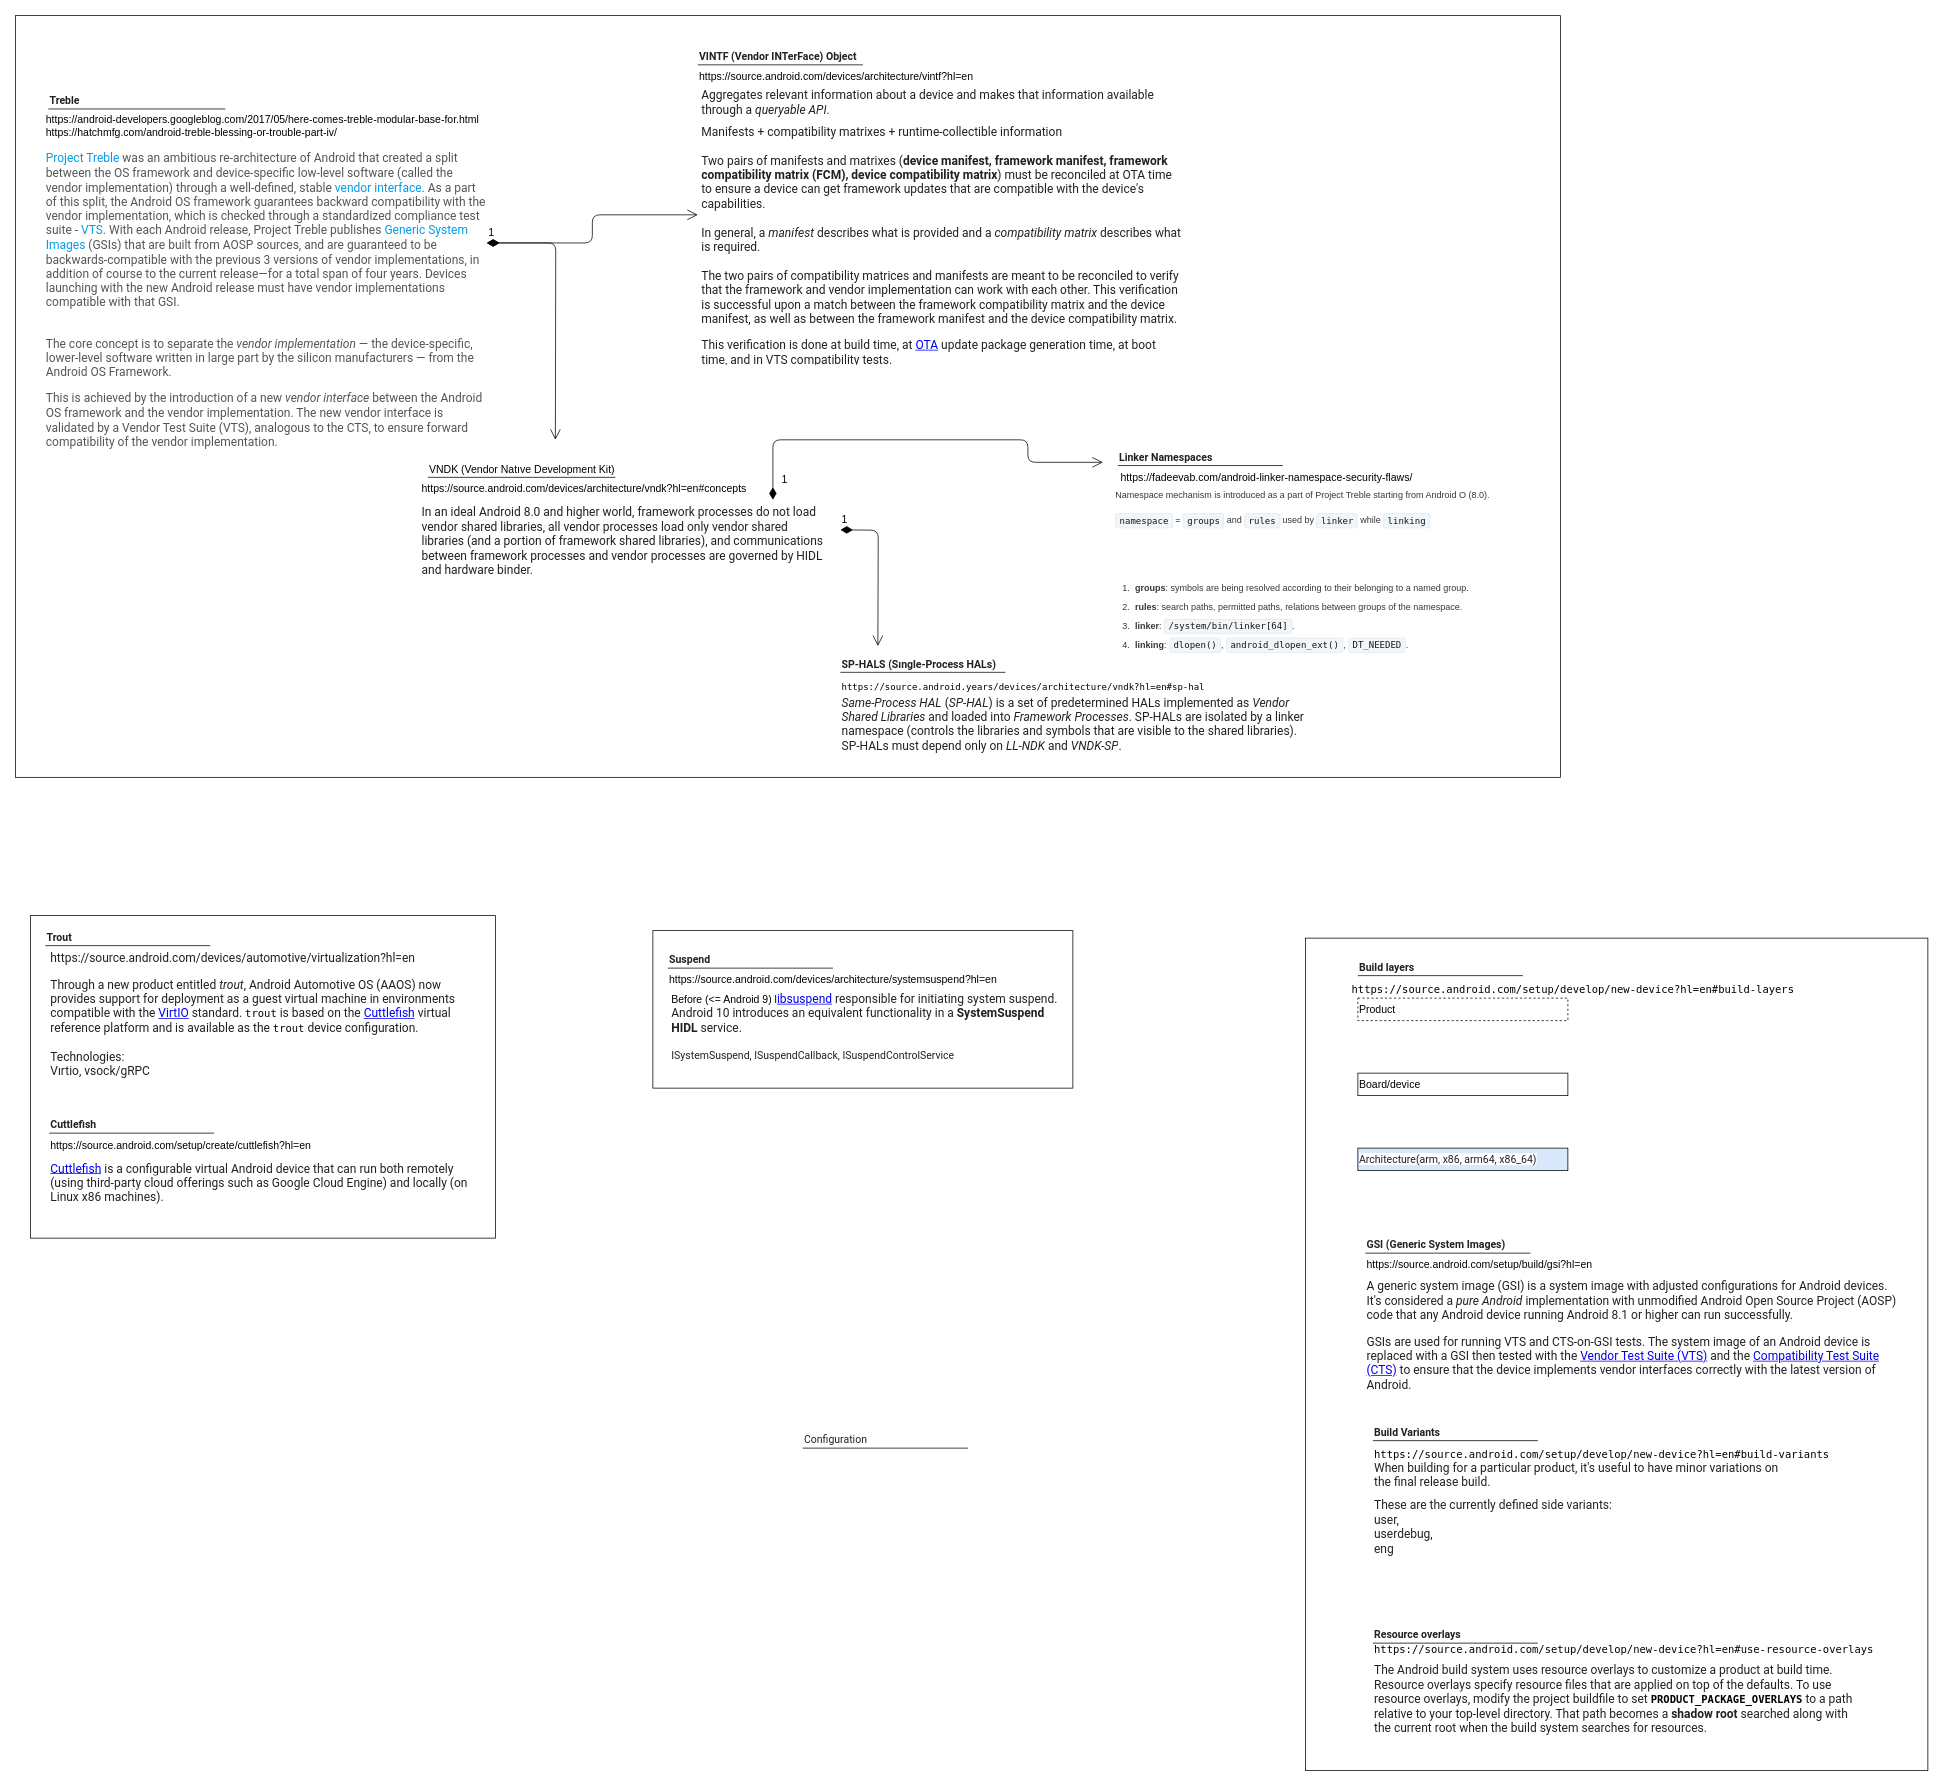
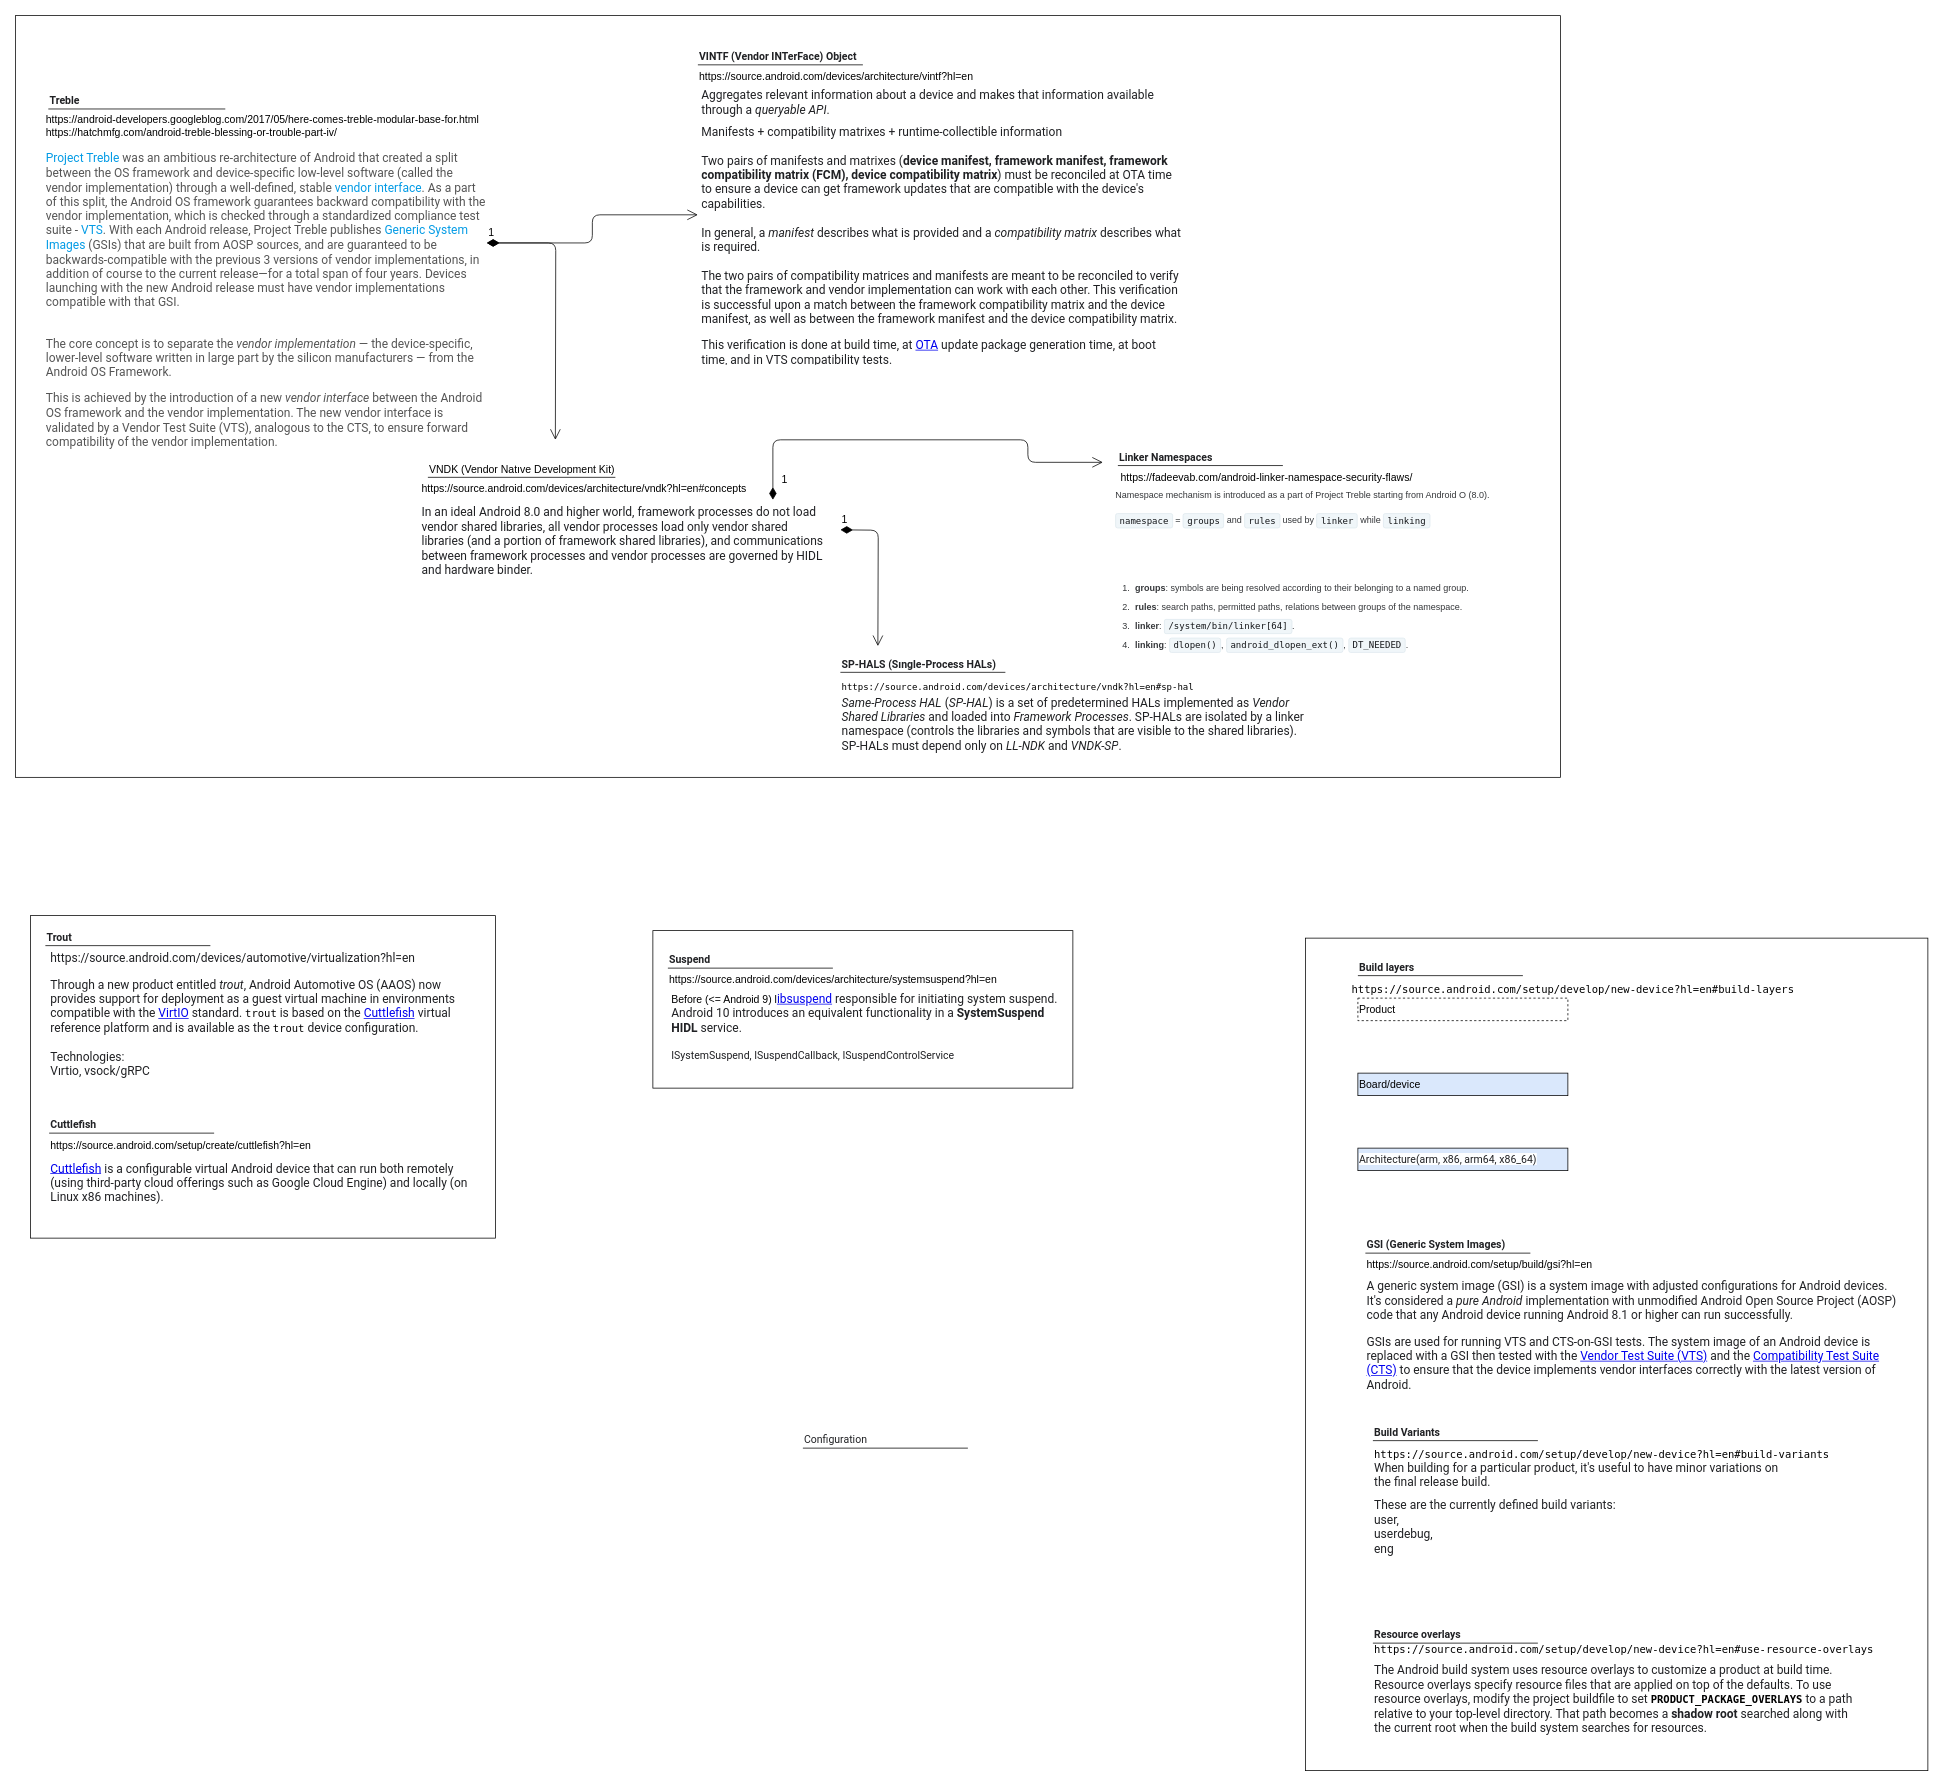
(1001, 679) -> (996, 679)
(1463, 1084) -> (1463, 1084)
(1495, 1523) -> (1496, 1523)
